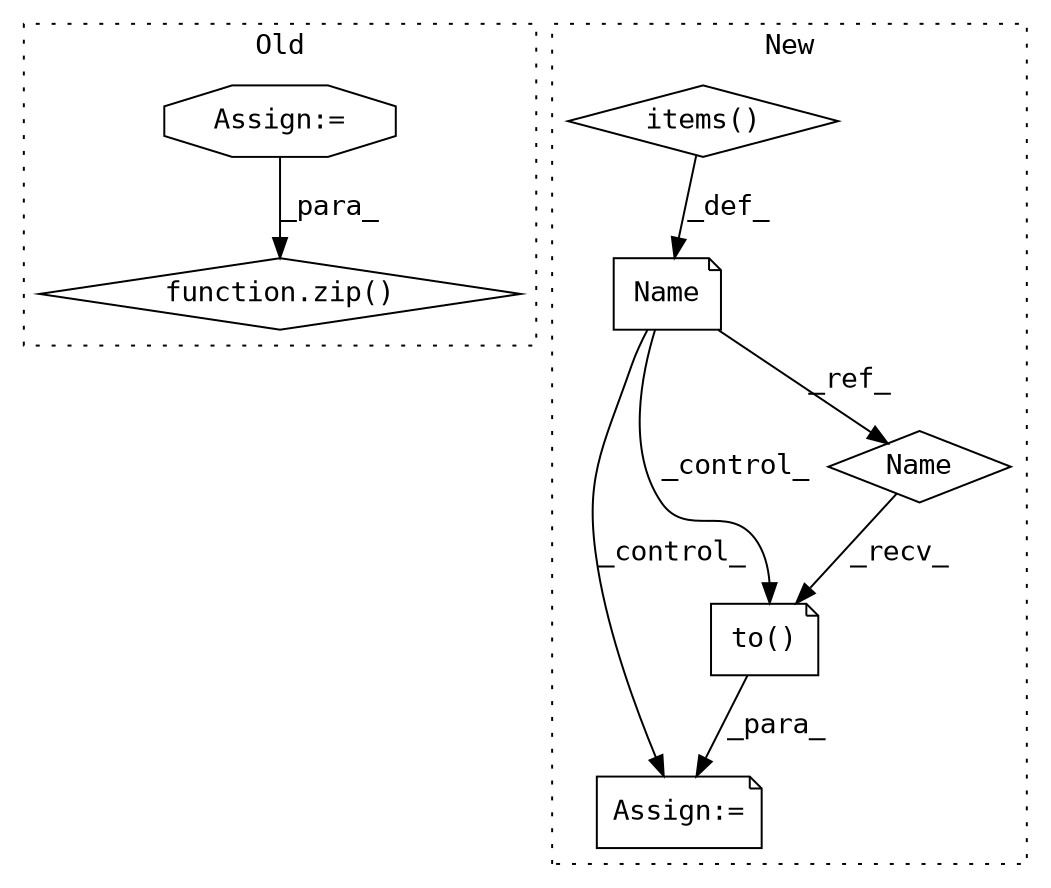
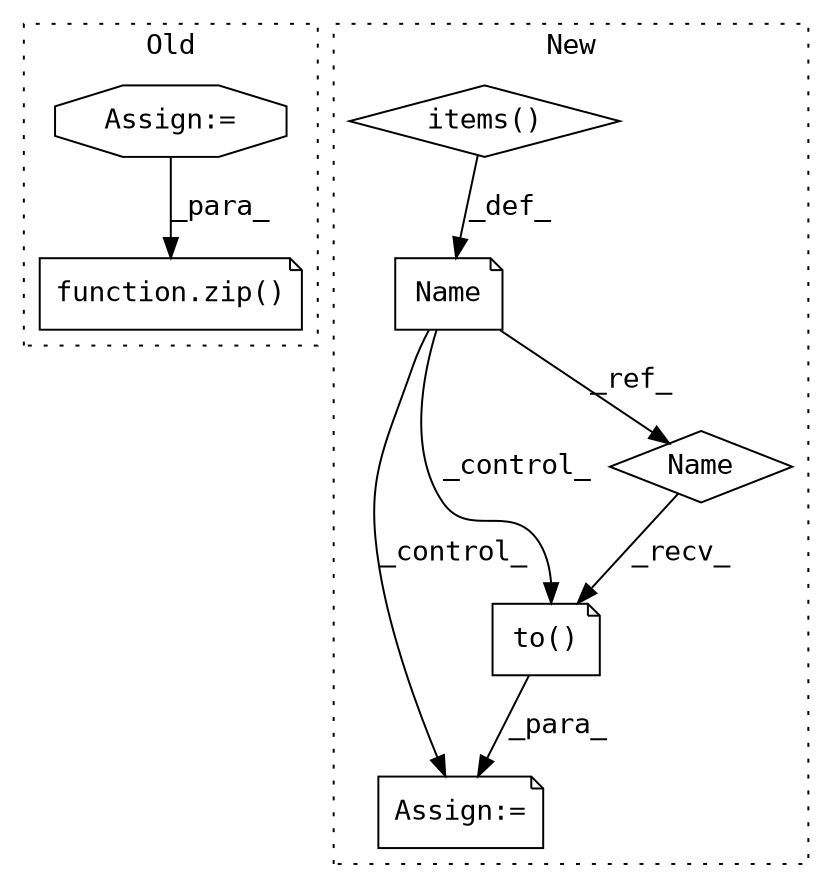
(280, 294) -> (171, 294)
